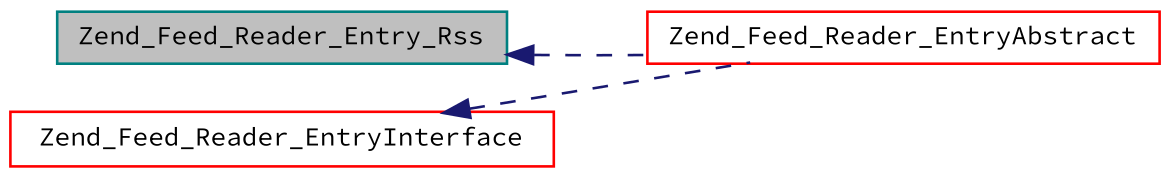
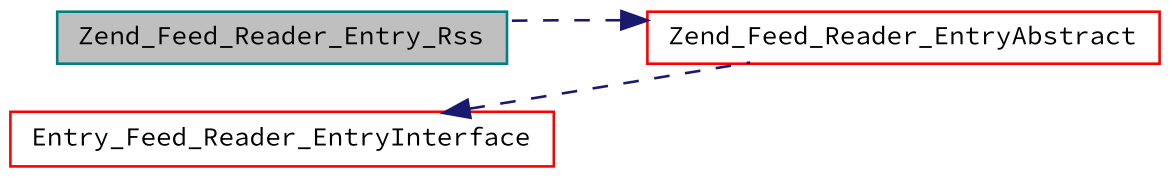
(591, 55) -> (564, 20)
(282, 139) -> (282, 139)
